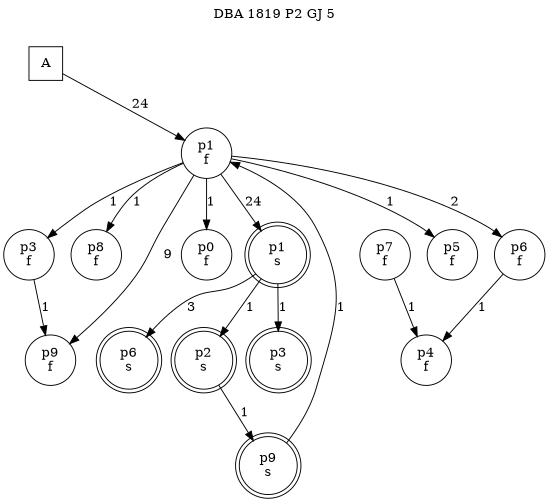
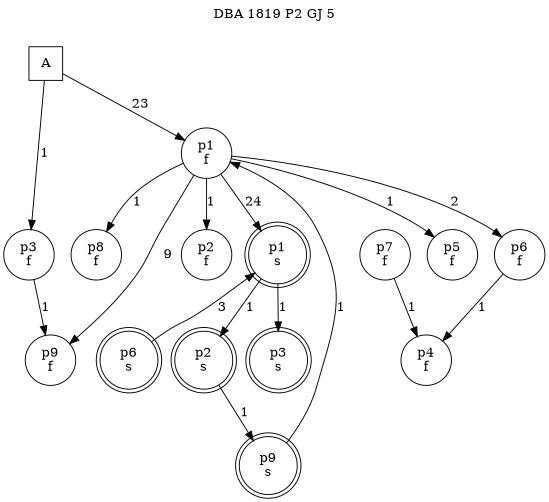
(141, 104) -> (141, 104)
(116, 192) -> (38, 150)
(207, 255) -> (207, 255)
(200, 294) -> (200, 312)
